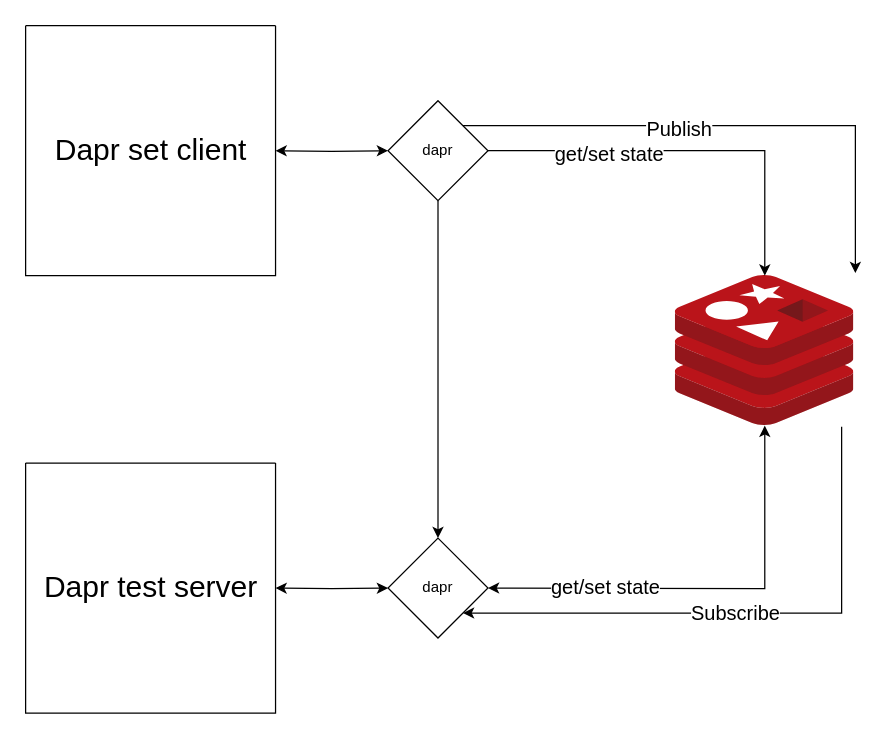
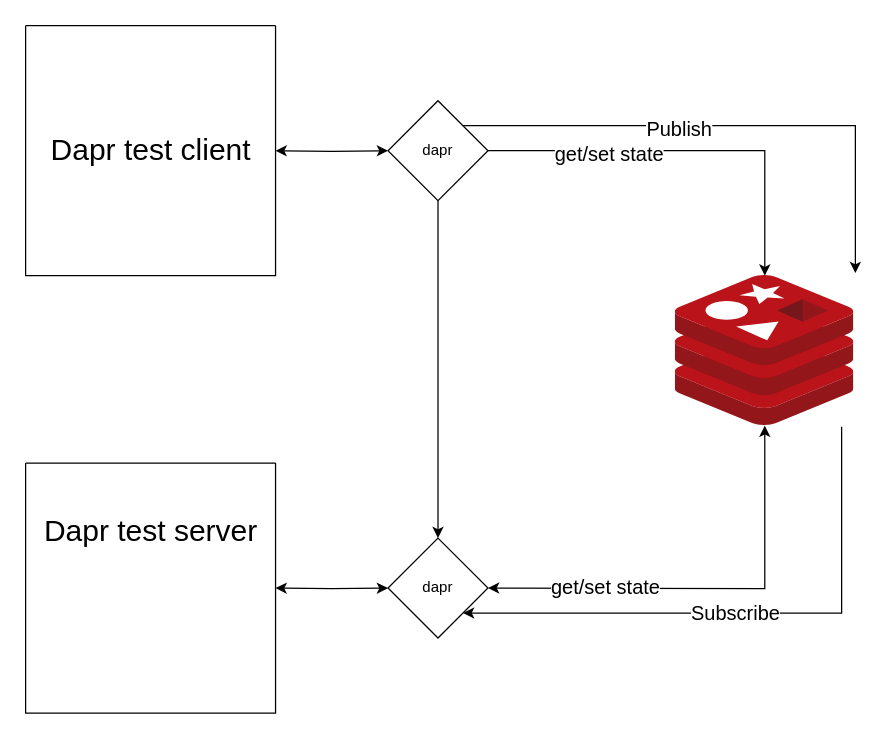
(151, 151) -> (151, 151)
(151, 588) -> (151, 532)
